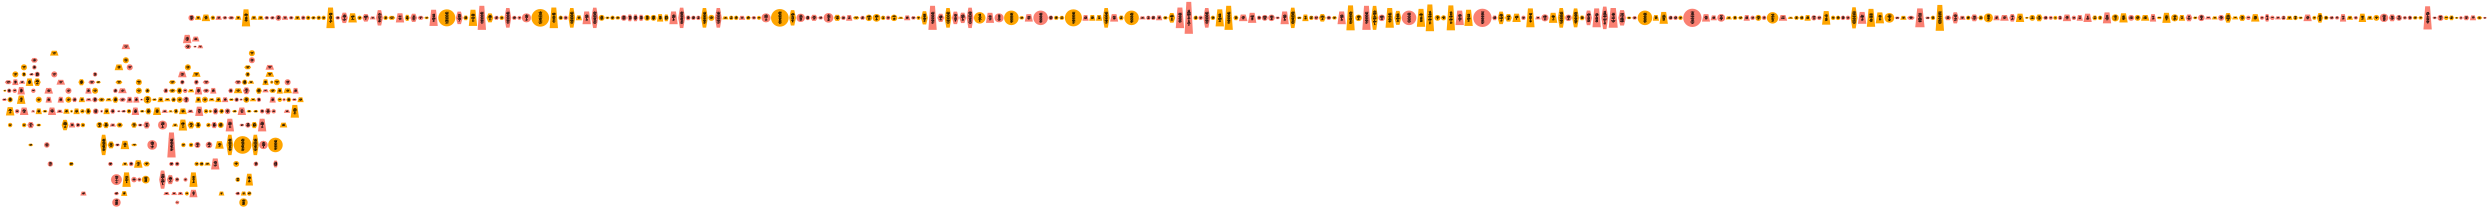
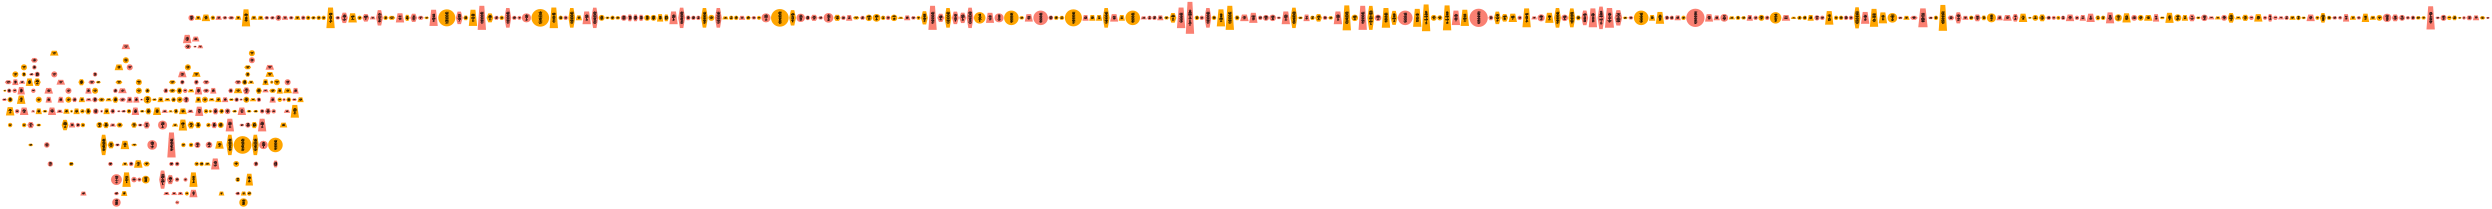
(1121, 18) -> (1122, 18)
(1305, 18) -> (1307, 18)
(1316, 18) -> none
none -> (1678, 18)
